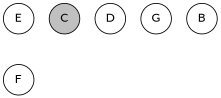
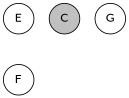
(110, 19) -> none
(202, 19) -> none
